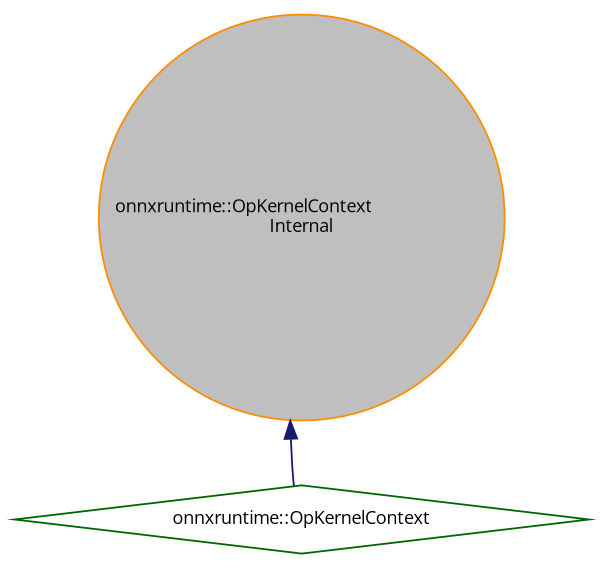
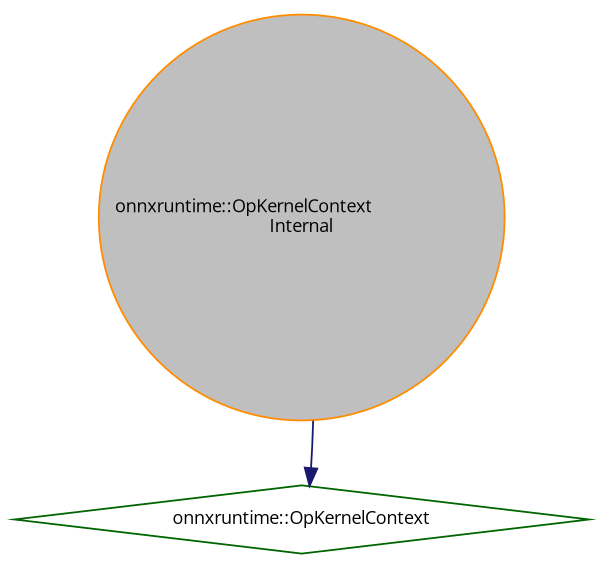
(292, 463) -> (312, 444)
